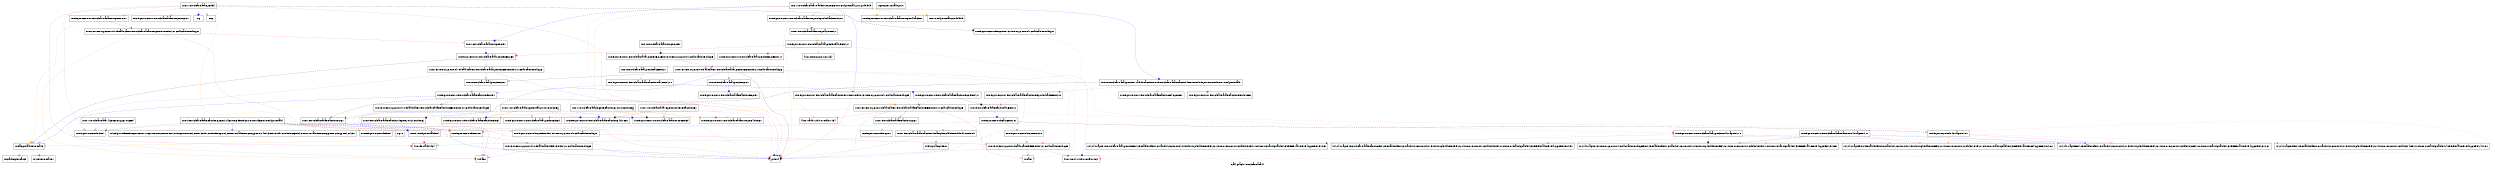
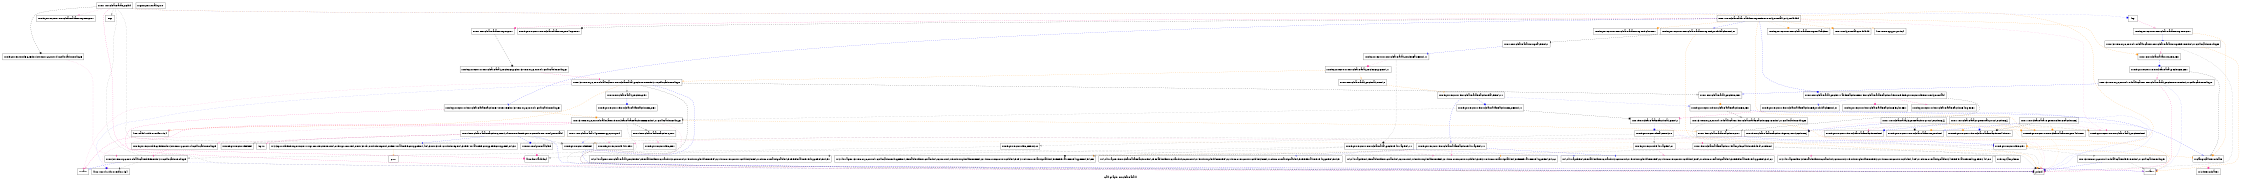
(152, 12) -> (2146, 24)
(611, 12) -> (1973, 22)
(819, 12) -> (1730, 25)
none -> (1117, 20)
none -> (549, 31)
none -> (1625, 31)
(816, 37) -> (1465, 50)
(651, 50) -> none
(818, 50) -> (1837, 24)
(600, 113) -> (1944, 127)
(699, 114) -> (2051, 126)
(606, 115) -> (1951, 126)
none -> (1450, 118)
(1251, 122) -> (1396, 103)
none -> (1845, 127)
none -> (2023, 128)
none -> (615, 146)
(15, 159) -> none
none -> (393, 159)
